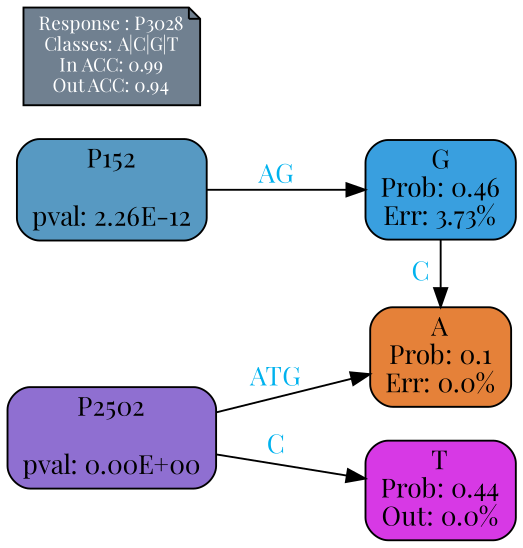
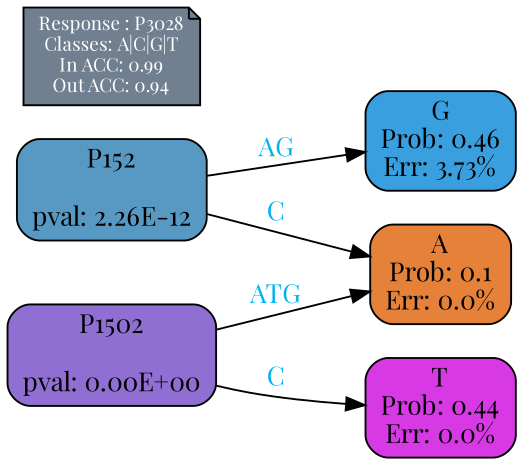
(441, 264) -> (279, 233)
(112, 438) -> (112, 355)
(441, 490) -> (441, 408)
